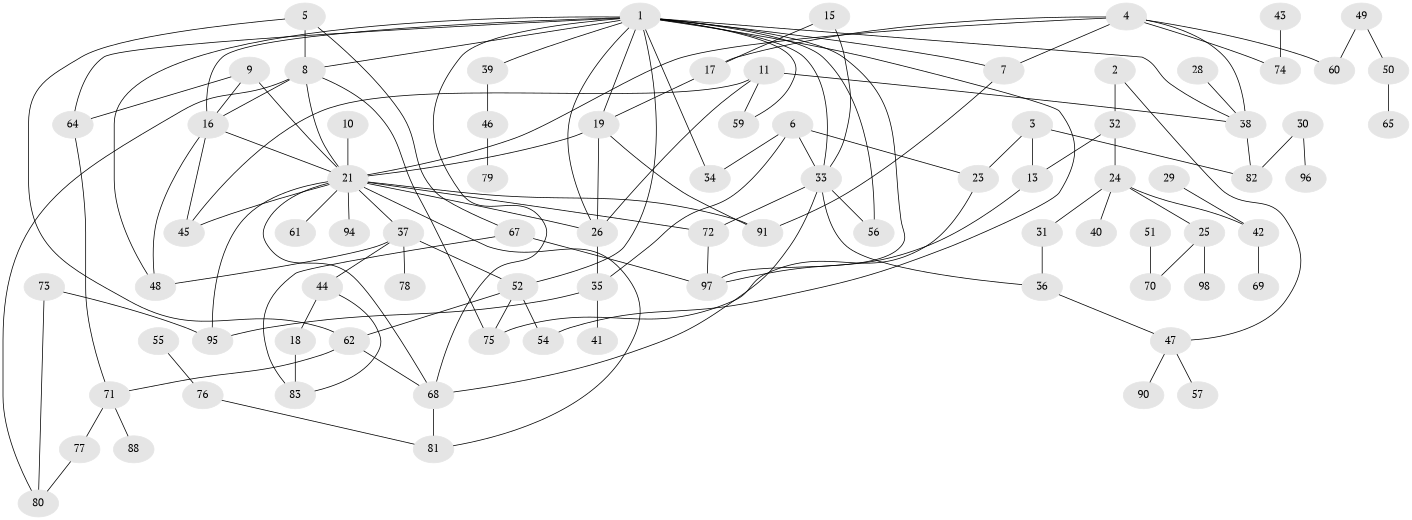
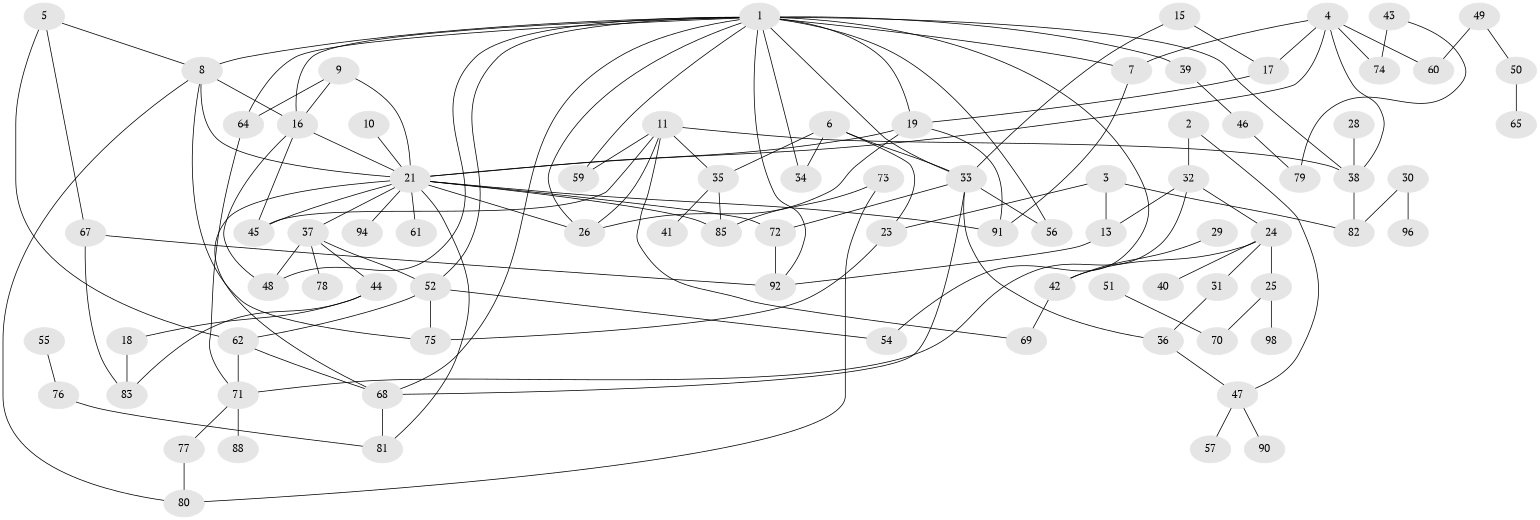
none -> (1412, 103)
(597, 260) -> (690, 151)
(707, 287) -> (775, 287)
none -> (760, 303)
(213, 341) -> (721, 233)
none -> (756, 377)
